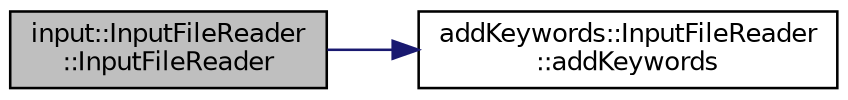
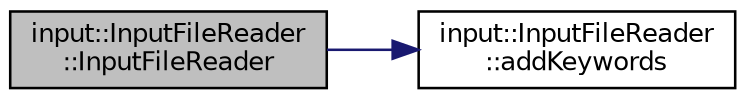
(628, 50) -> (577, 50)
